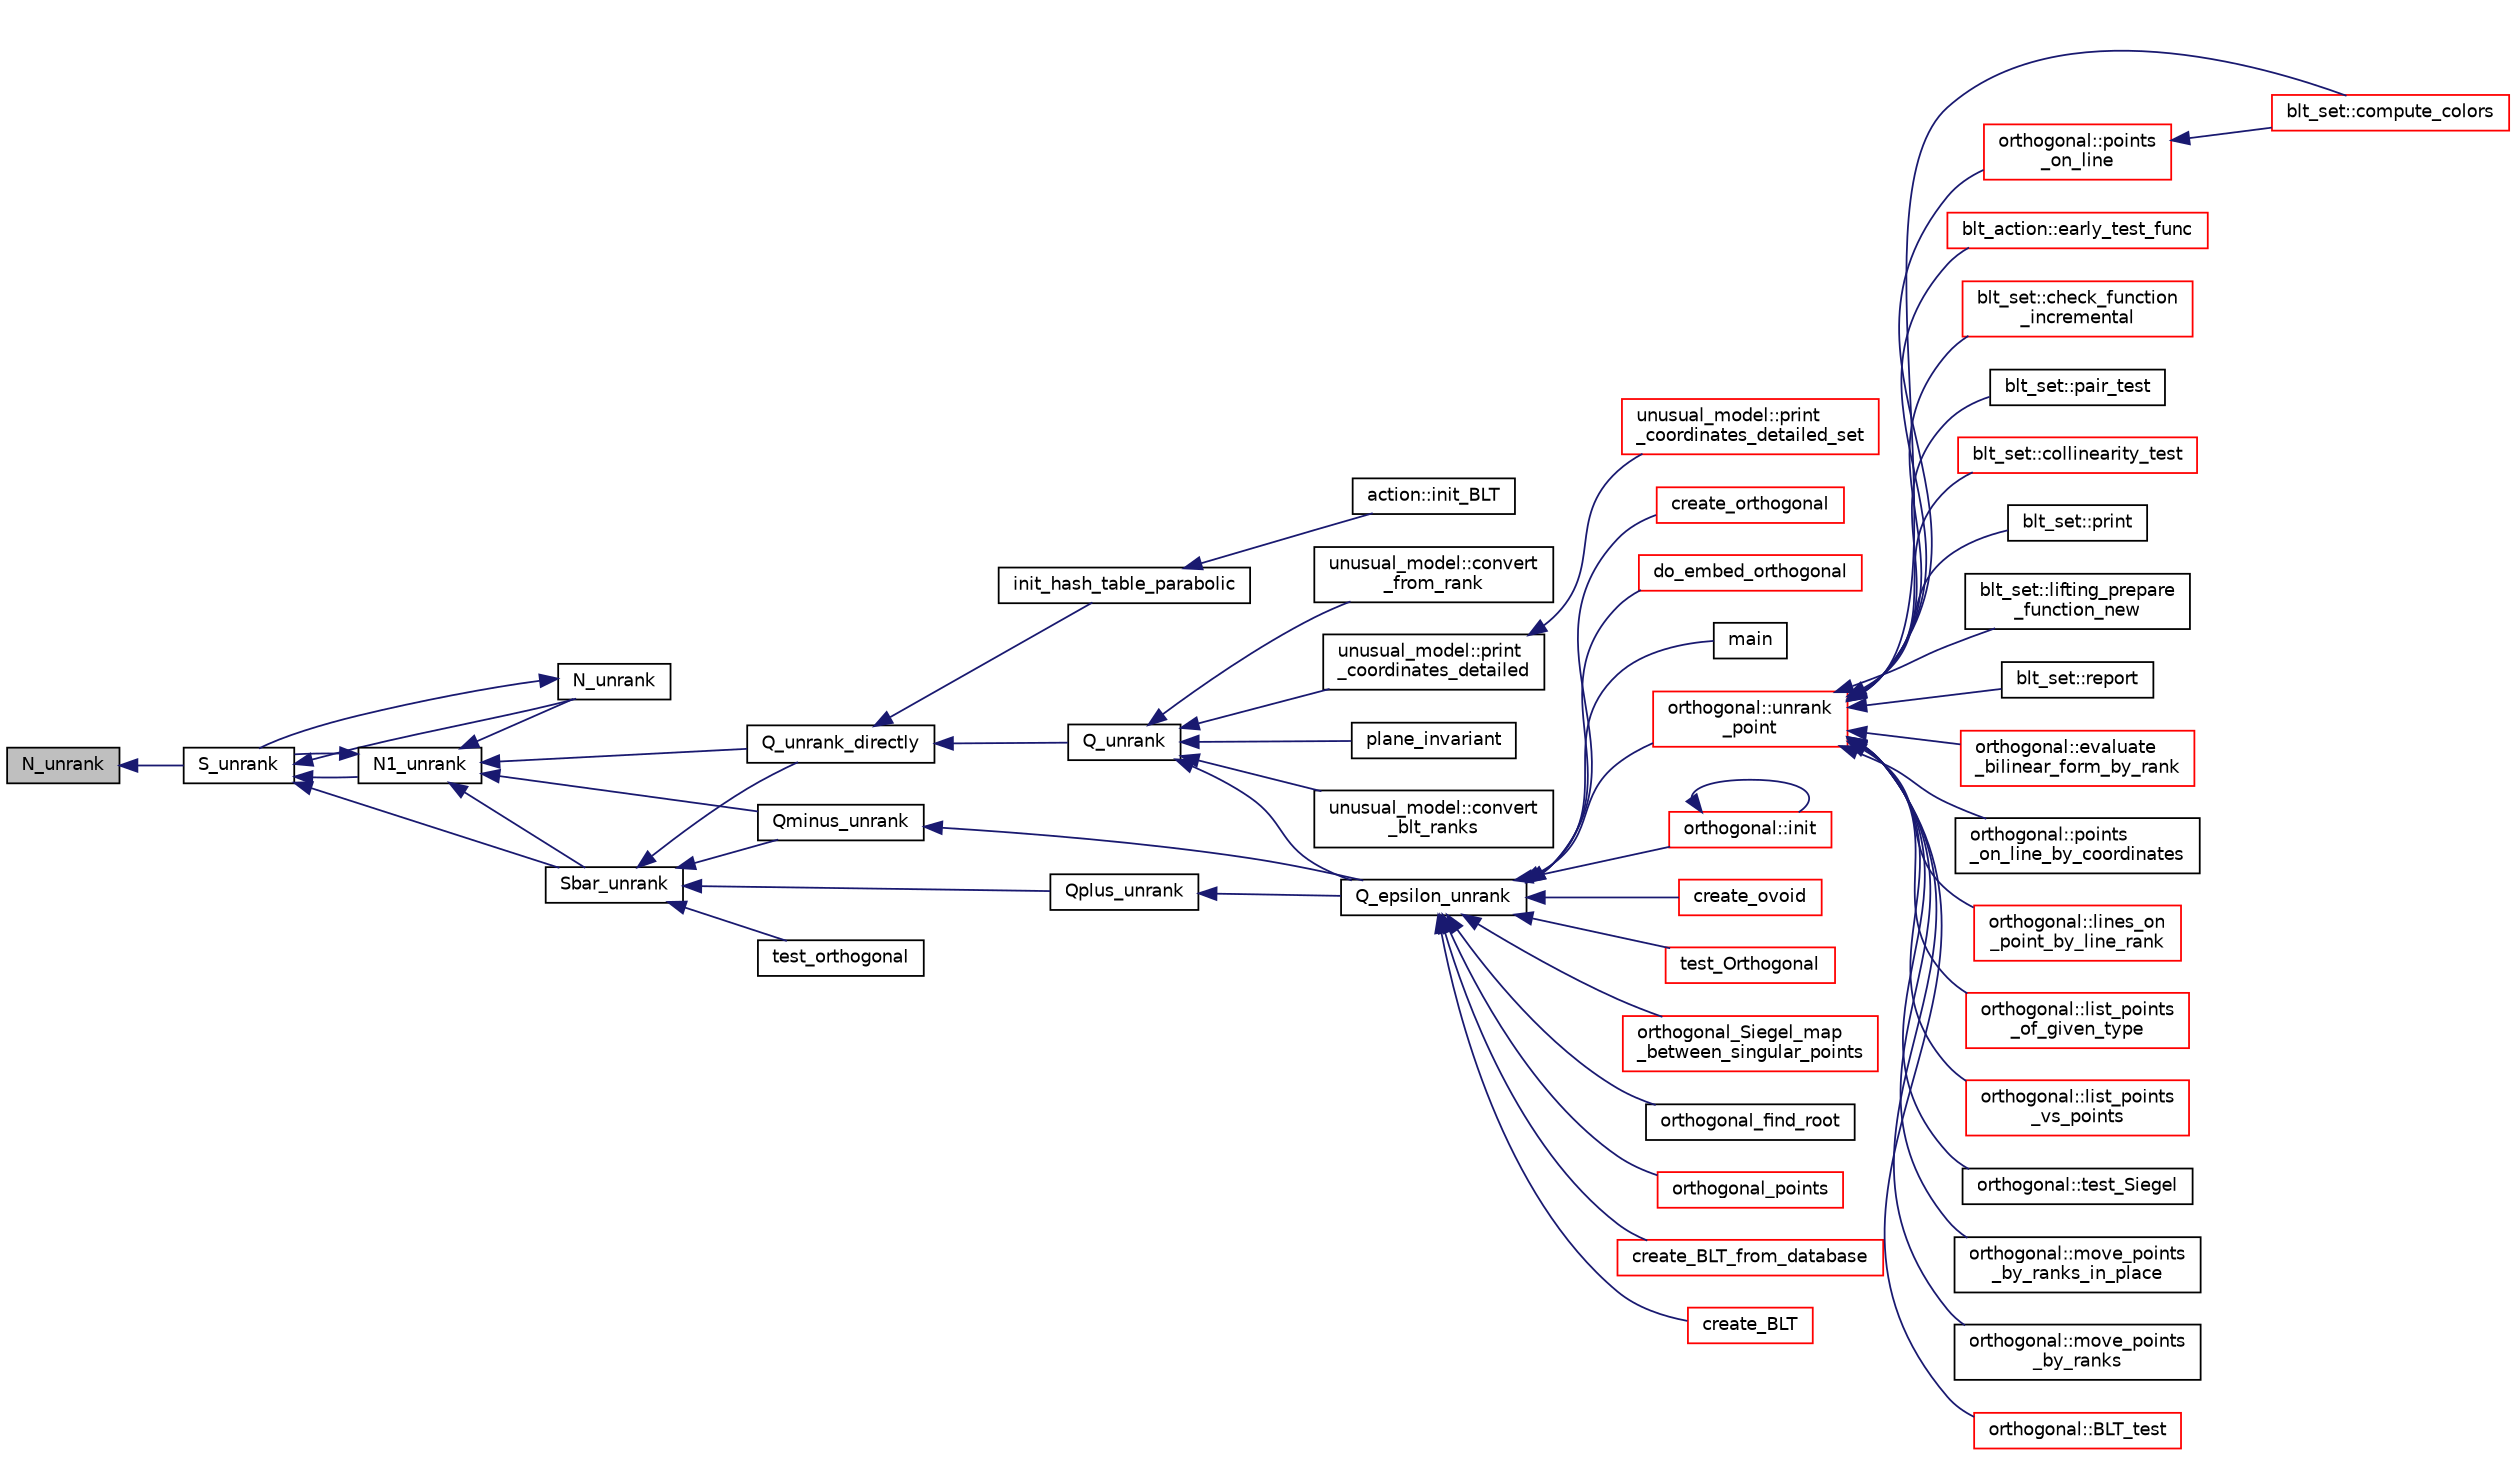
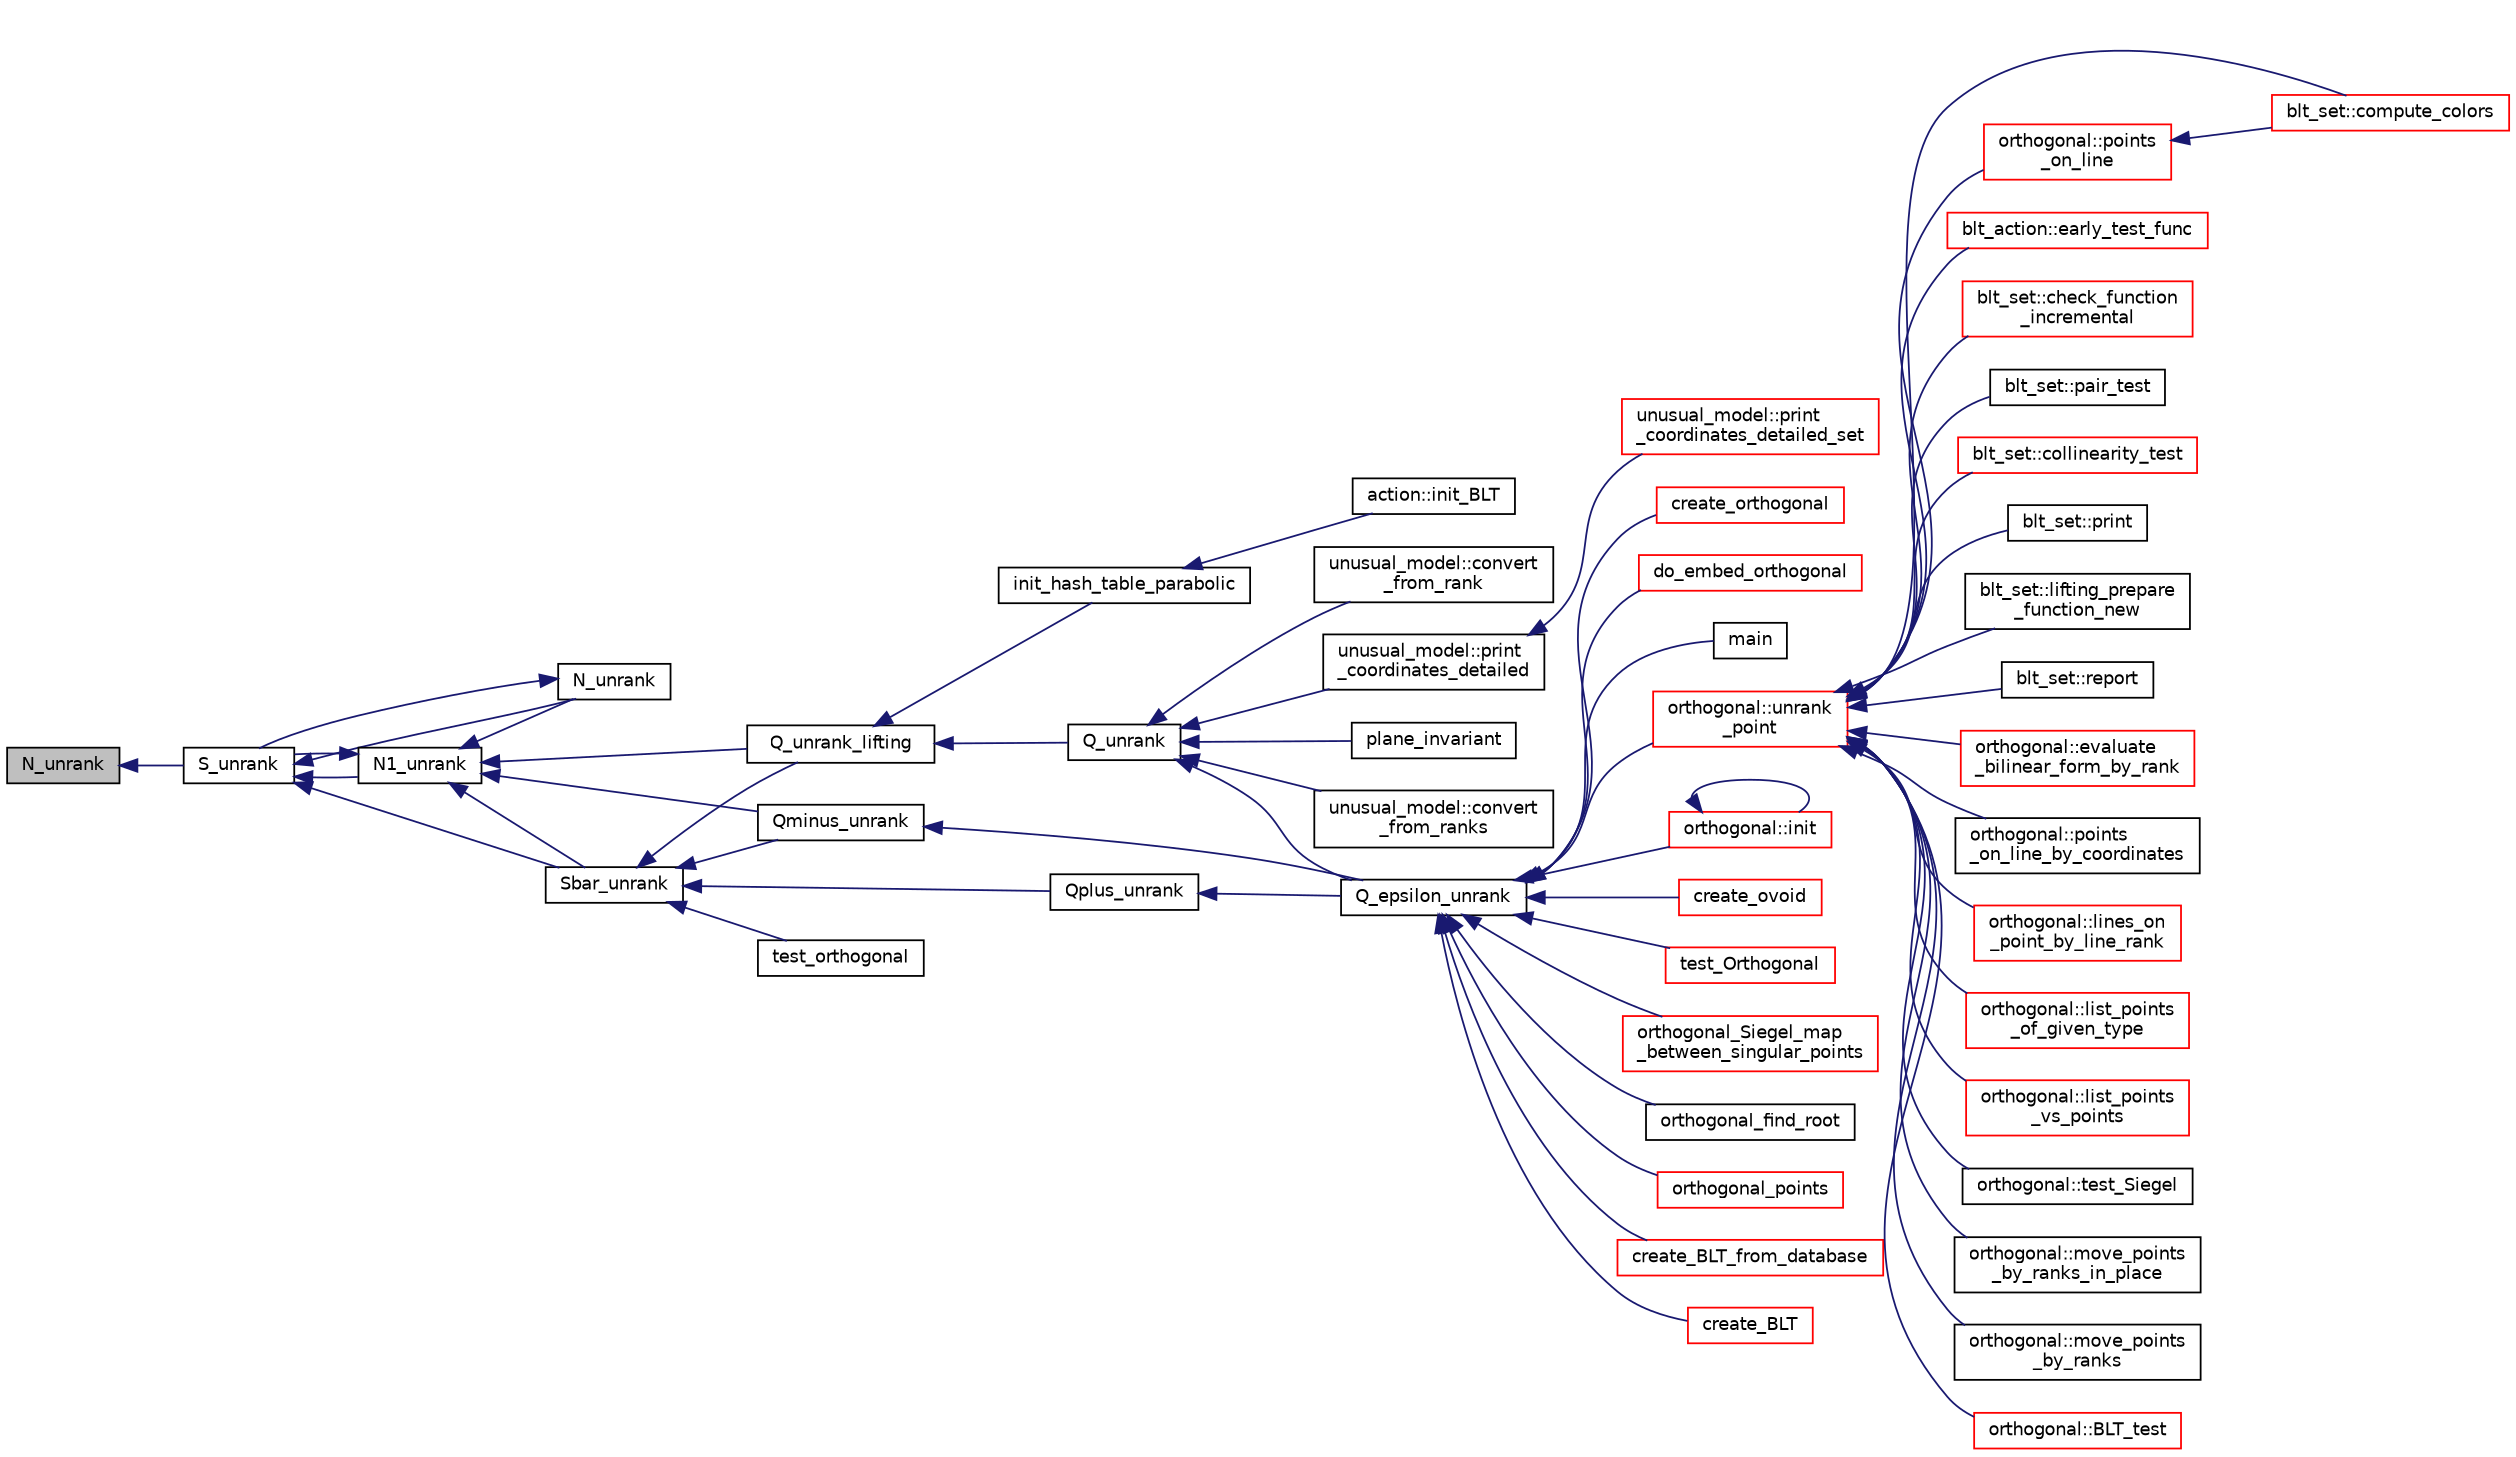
(841, 744) -> (841, 744)
(1434, 819) -> (1434, 819)
